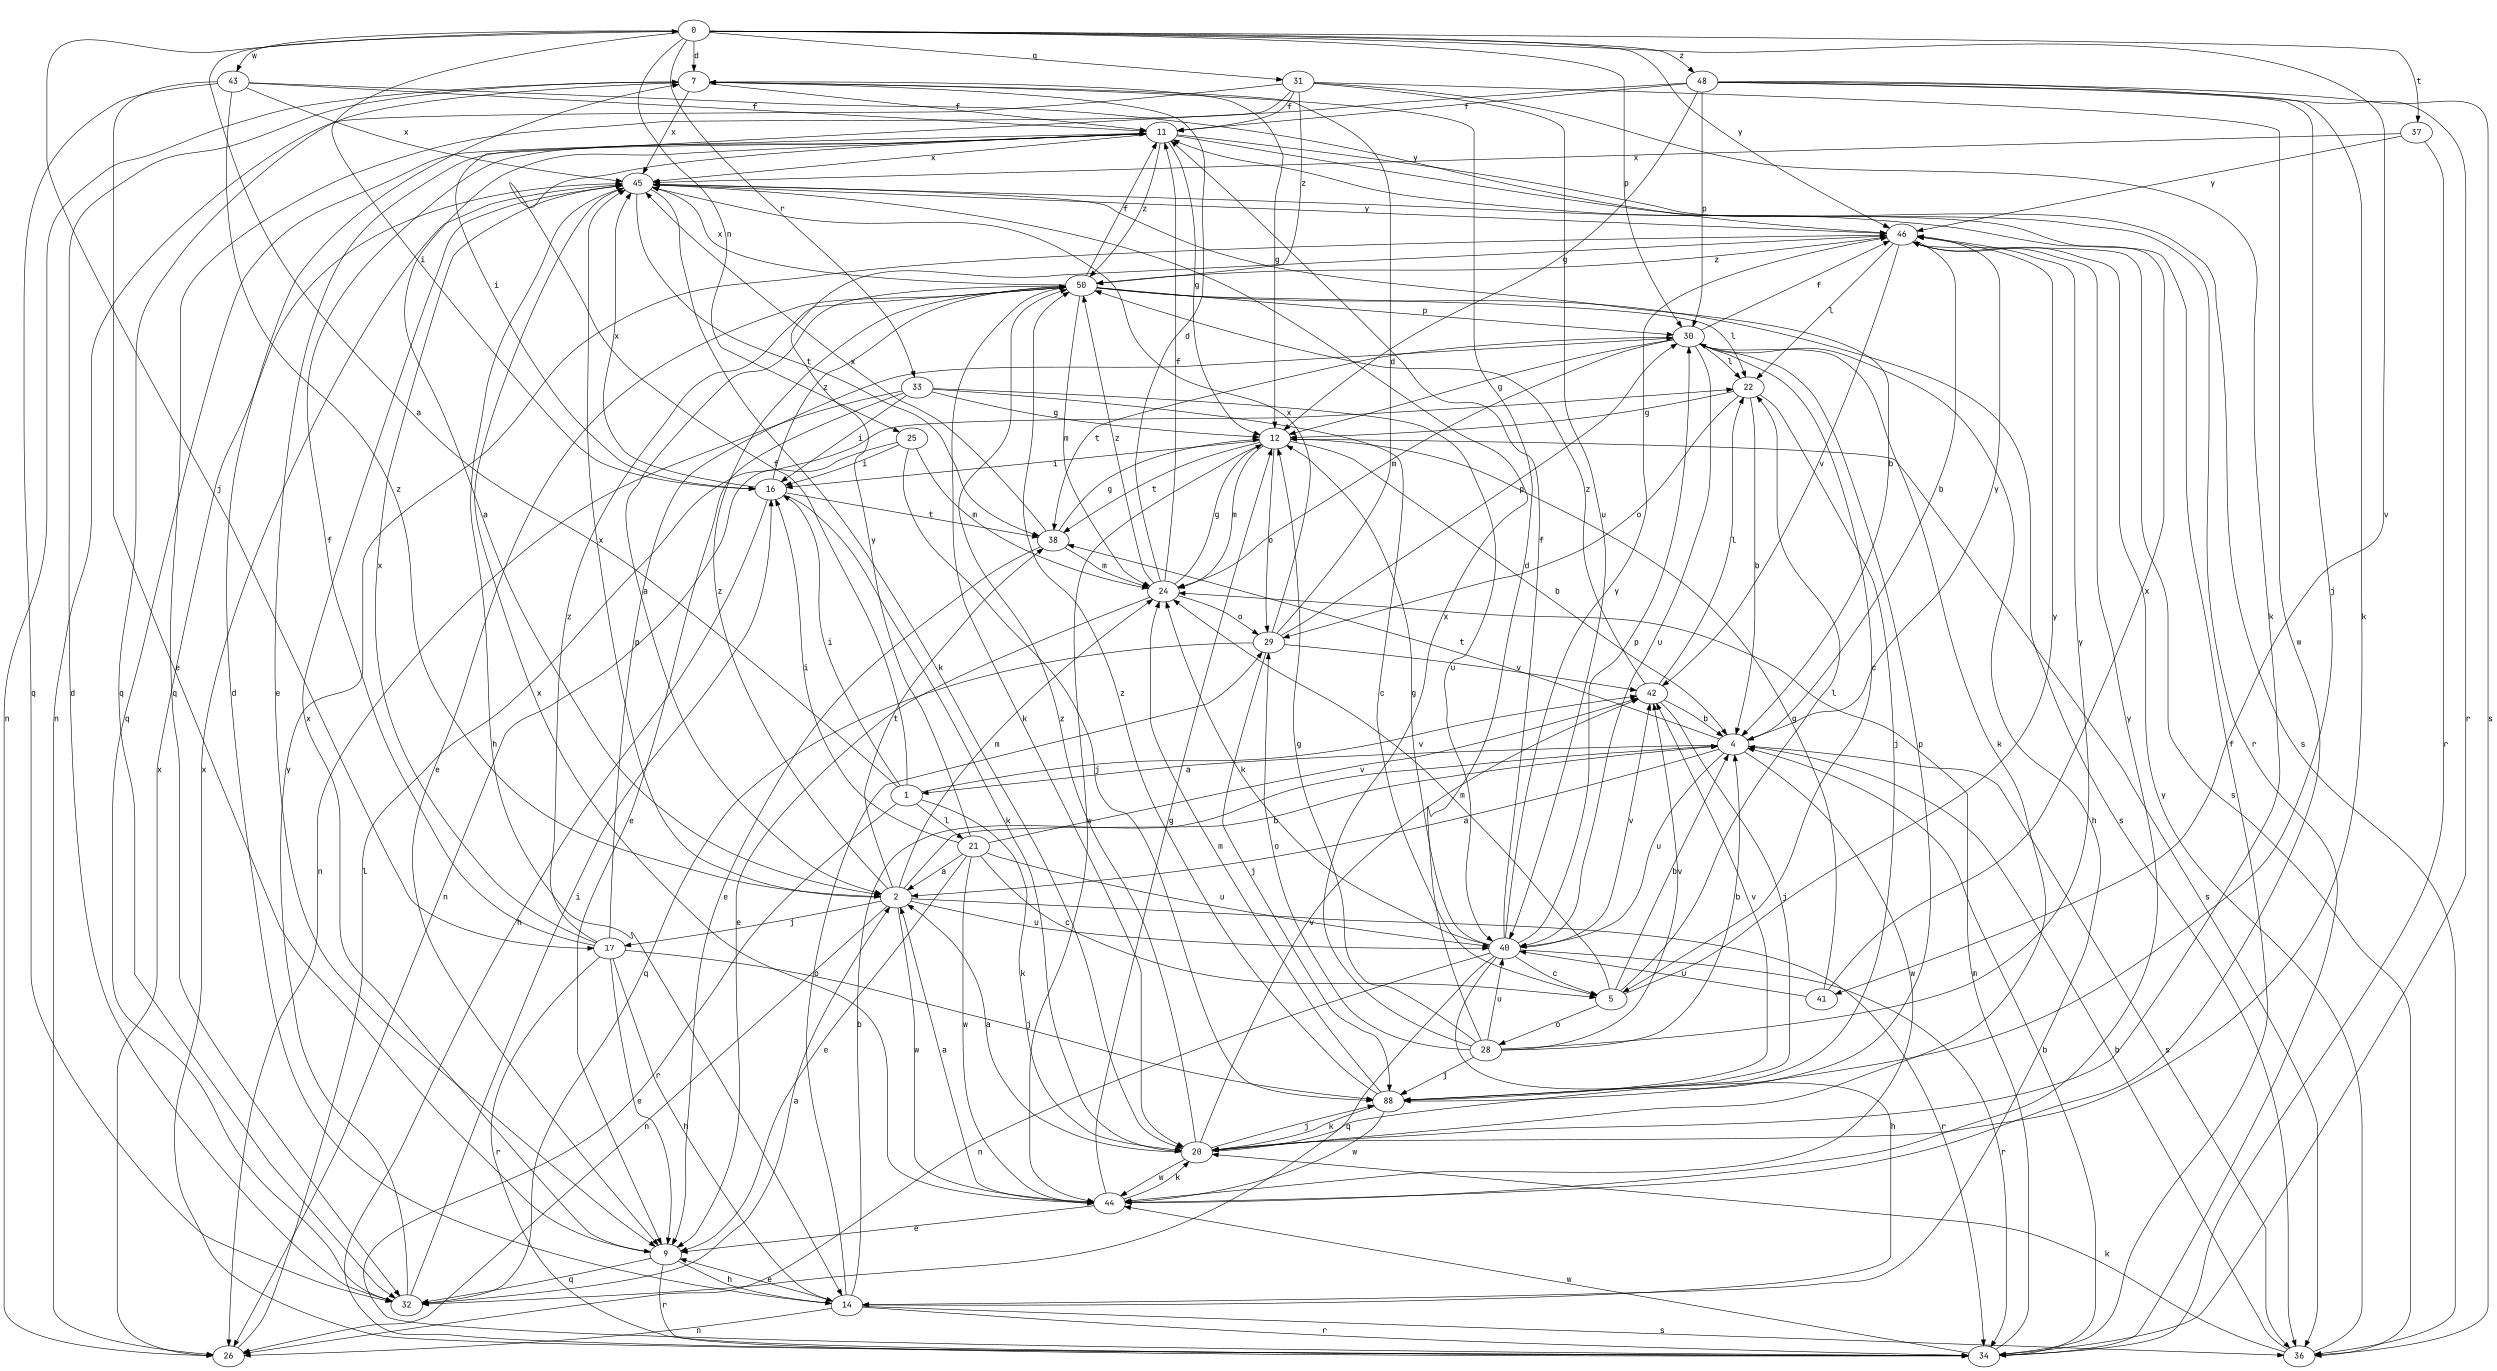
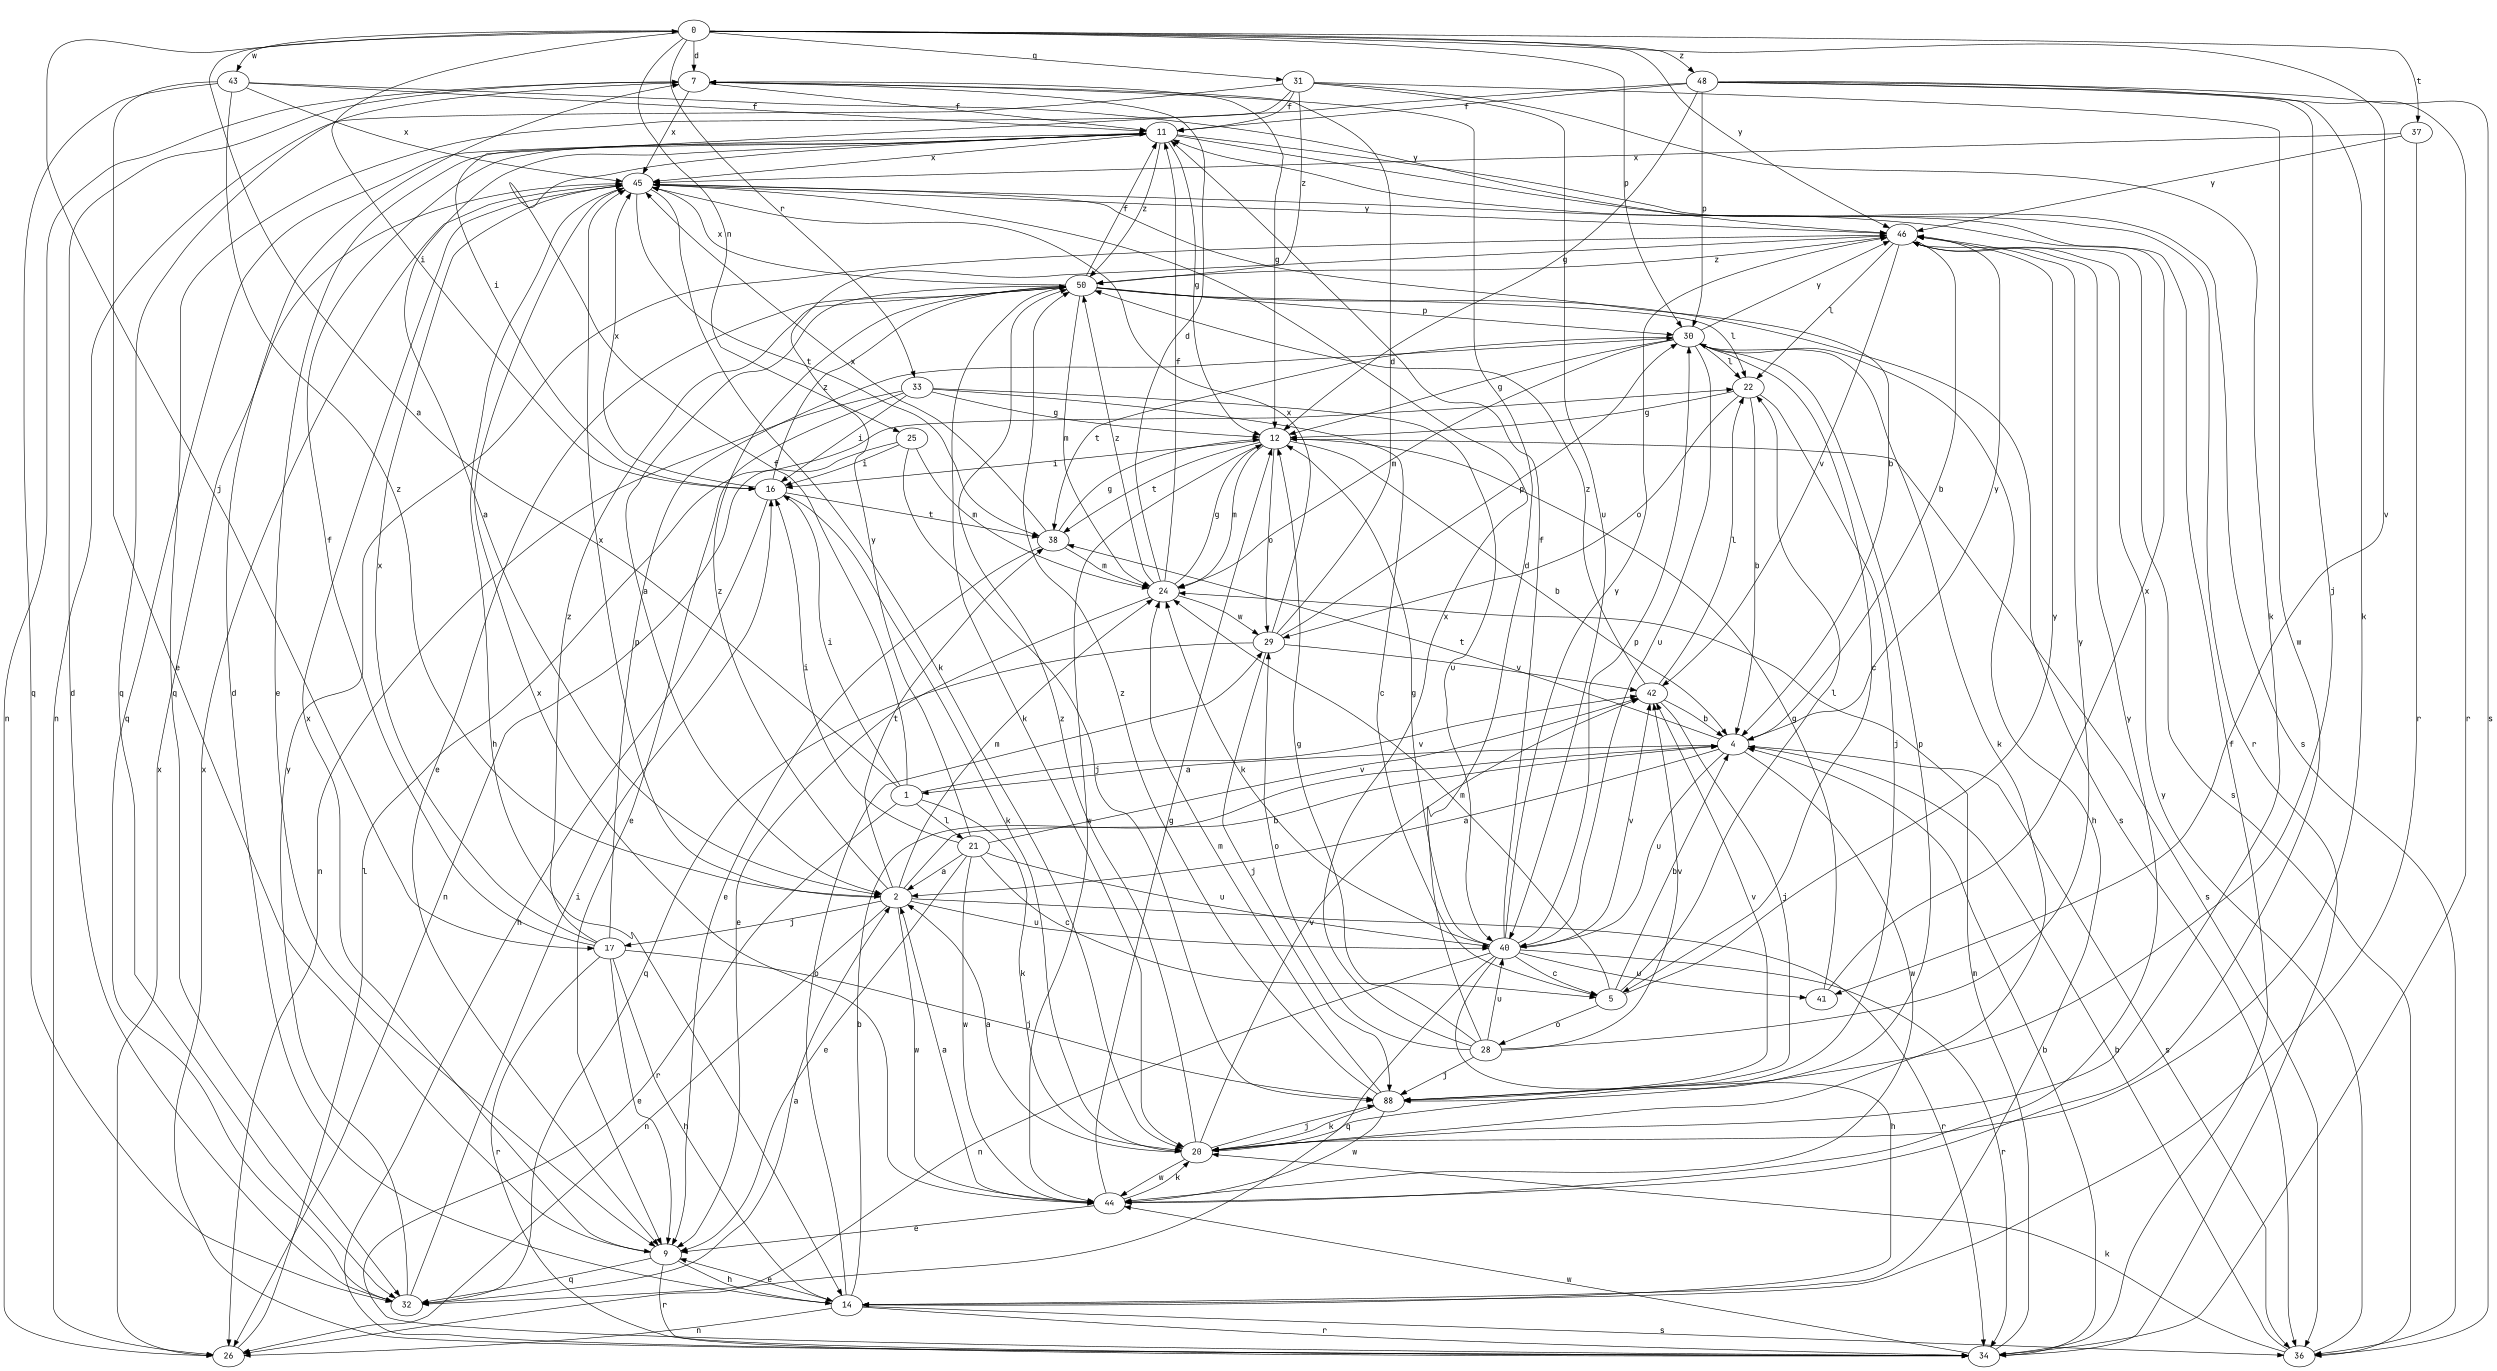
(1819, 286) -> (1819, 286)
(1241, 617) -> (1241, 617)
(2436, 854) -> (2063, 1200)
(1680, 977) -> (1666, 983)
(1699, 992) -> none
